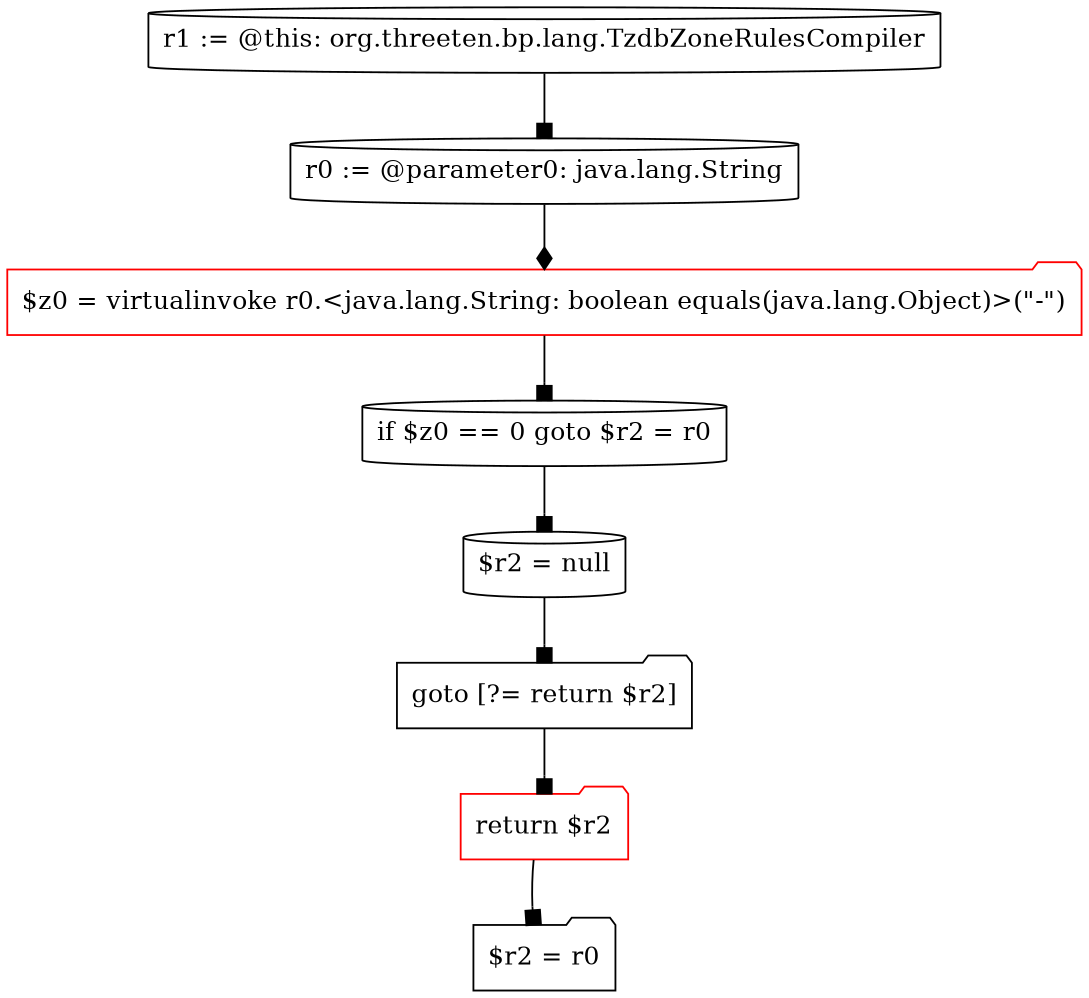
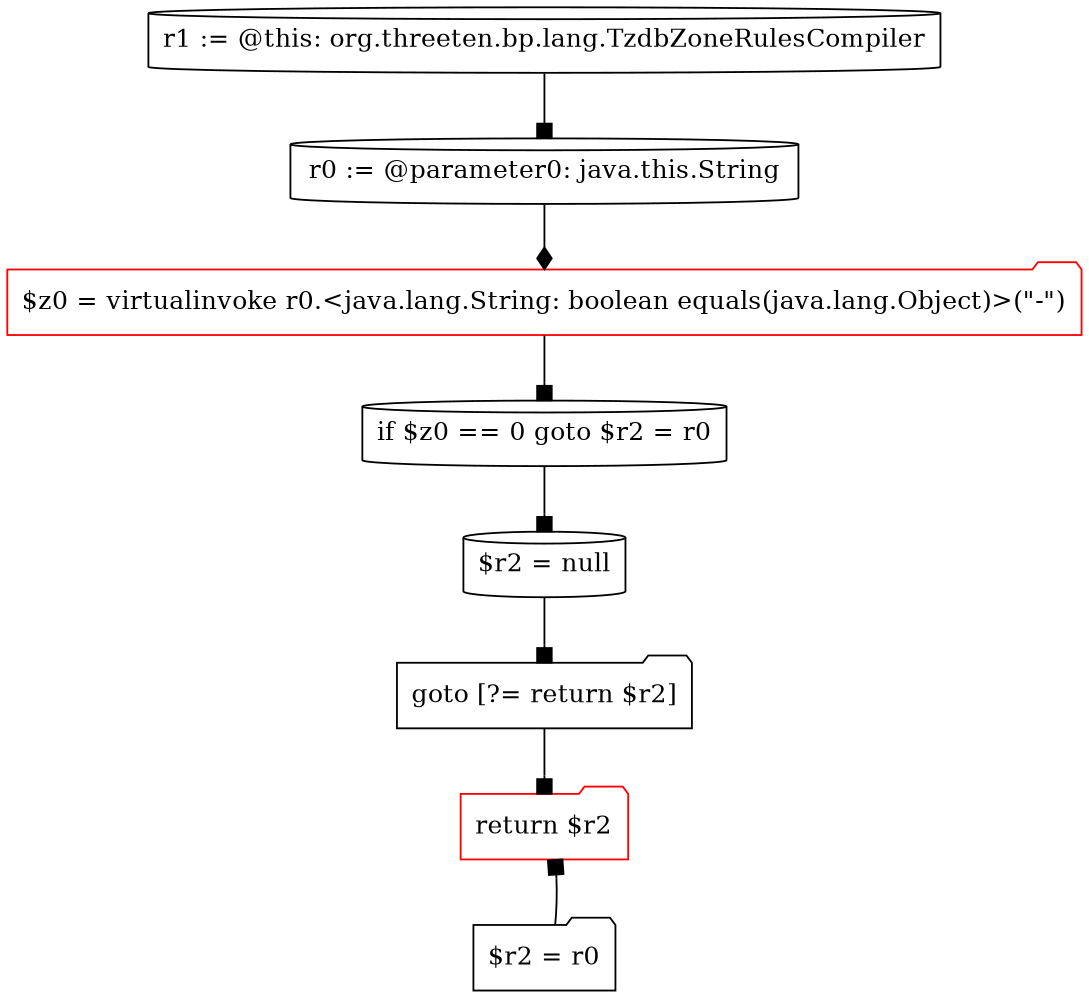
(544, 171) -> (544, 171)
(532, 883) -> (557, 902)
